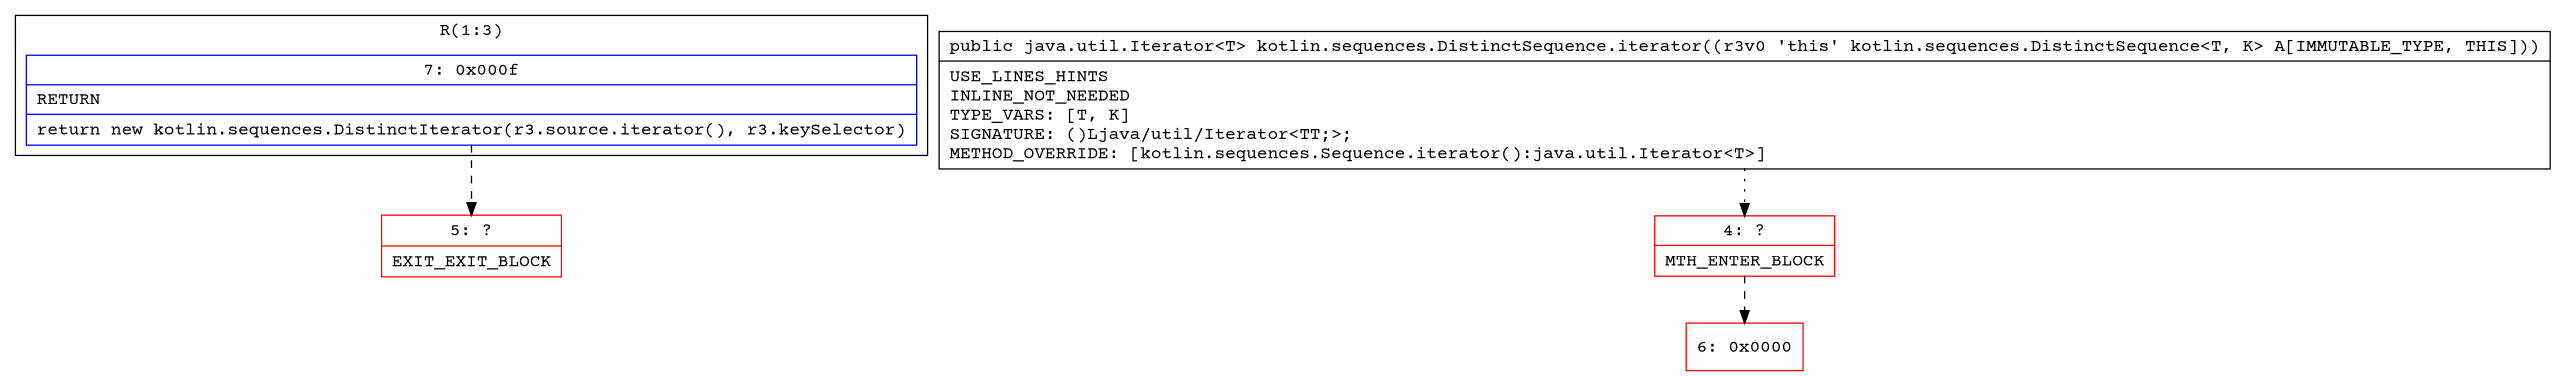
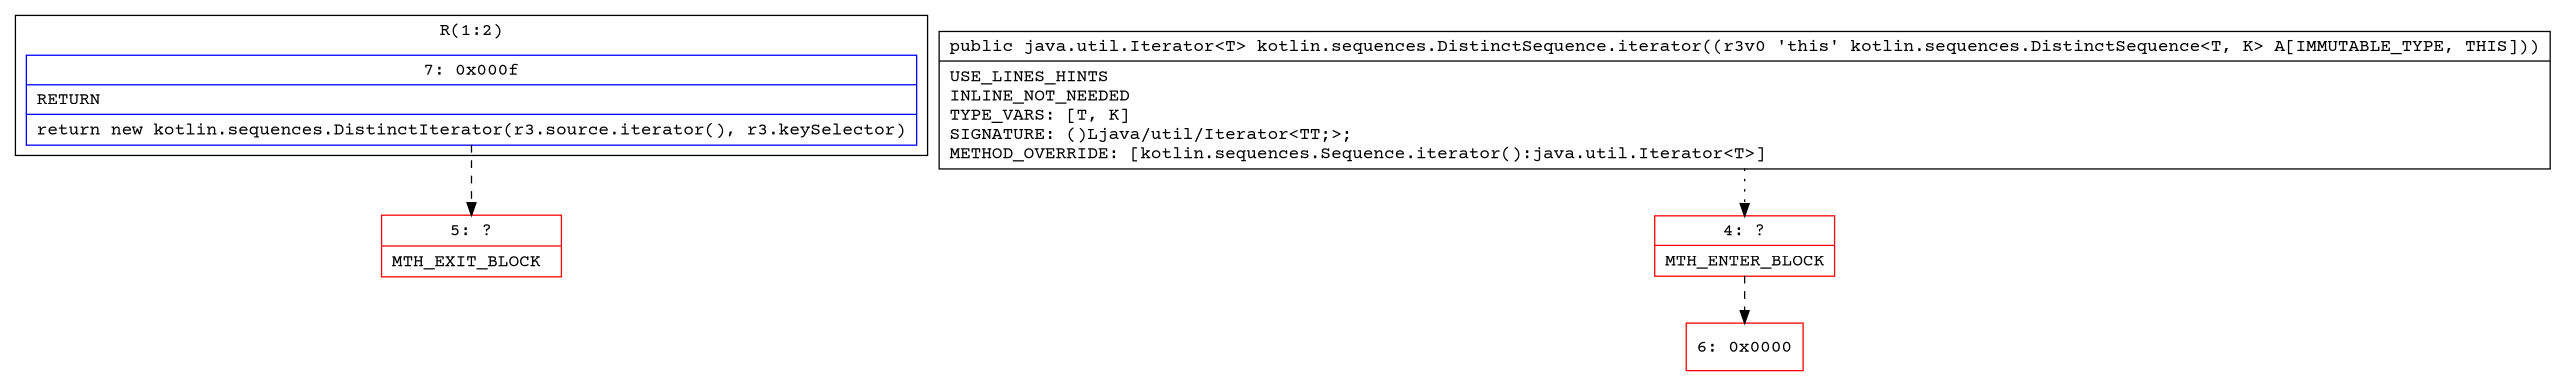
(471, 30) -> (471, 30)
(471, 261) -> (466, 261)
